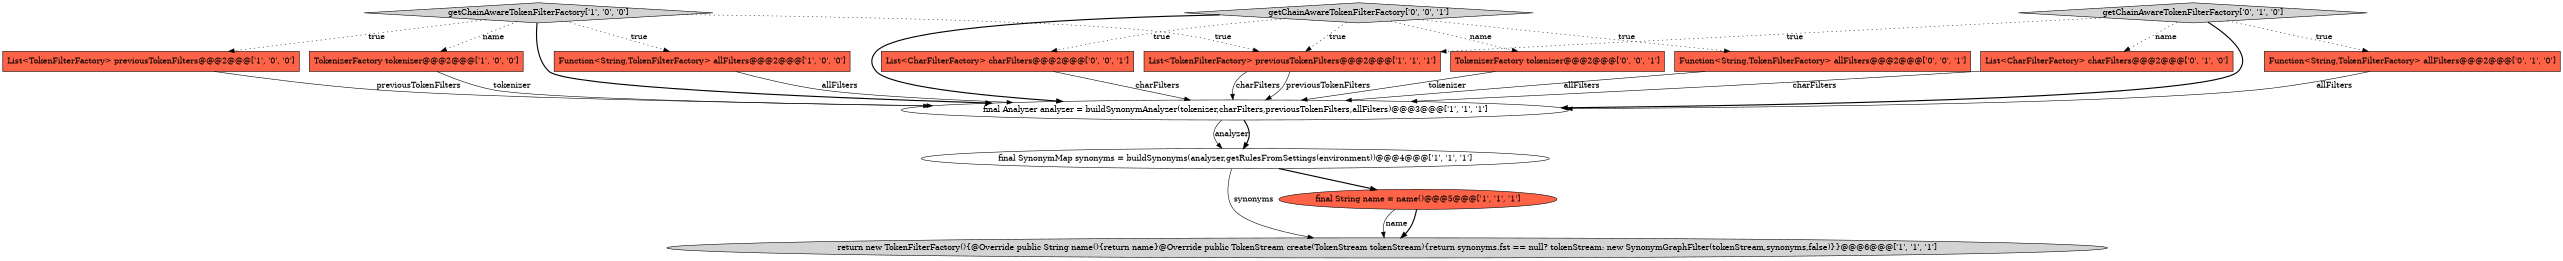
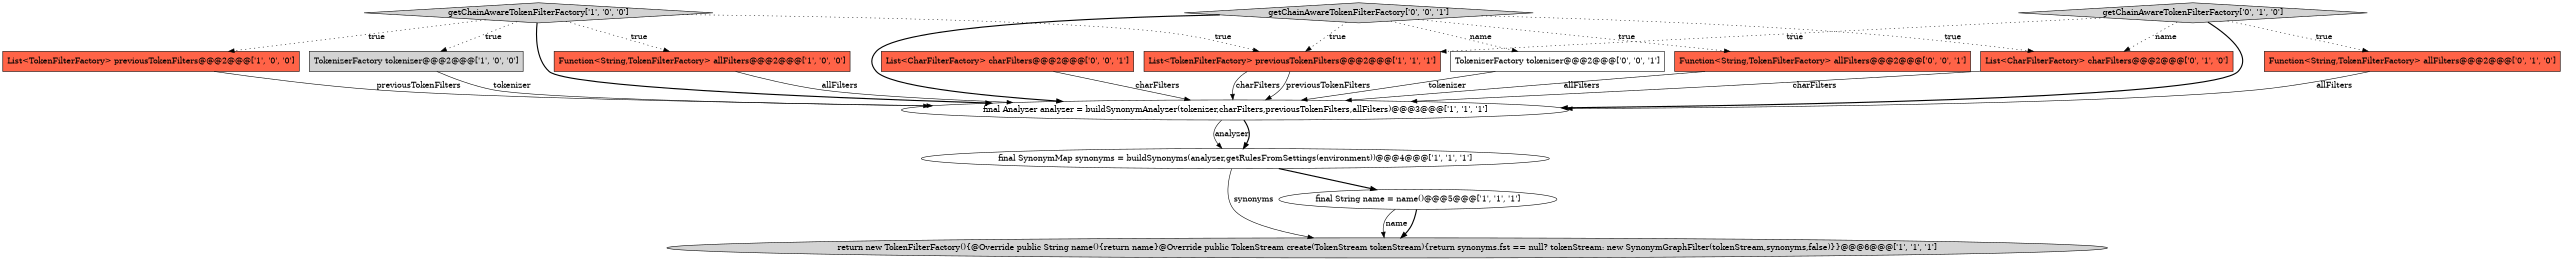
(1176, 30) -> (1755, 27)
(494, 37) -> (494, 37)
(416, 61) -> (416, 61)
(1557, 61) -> (1557, 61)
(1418, 199) -> (1418, 199)
